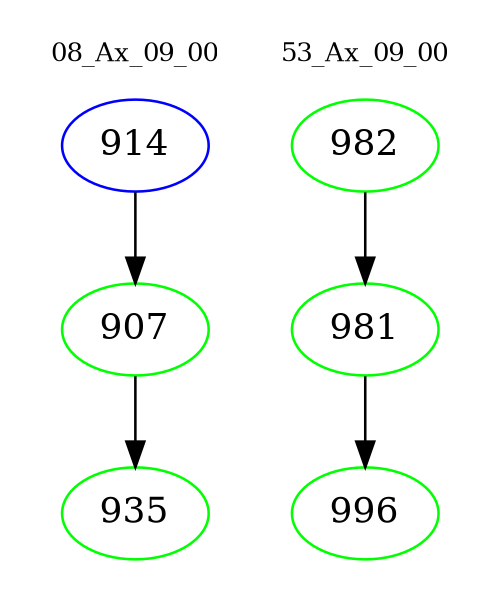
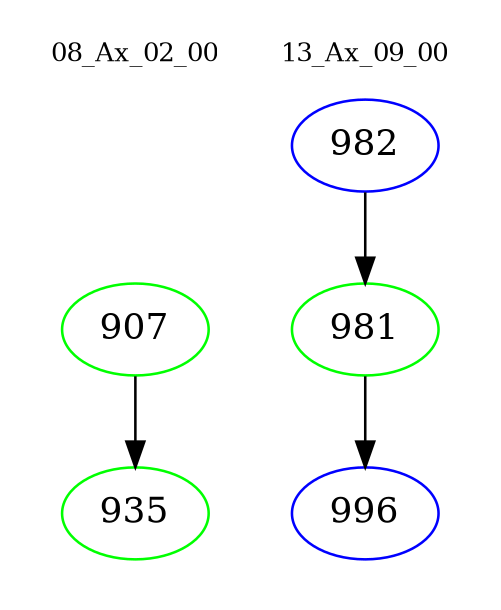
(135, 55) -> (135, 55)
(365, 55) -> (365, 55)
(135, 146) -> none
(365, 146) -> (365, 146)
(365, 513) -> (365, 513)
